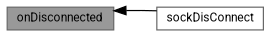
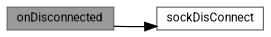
(142, 11) -> (129, 27)
